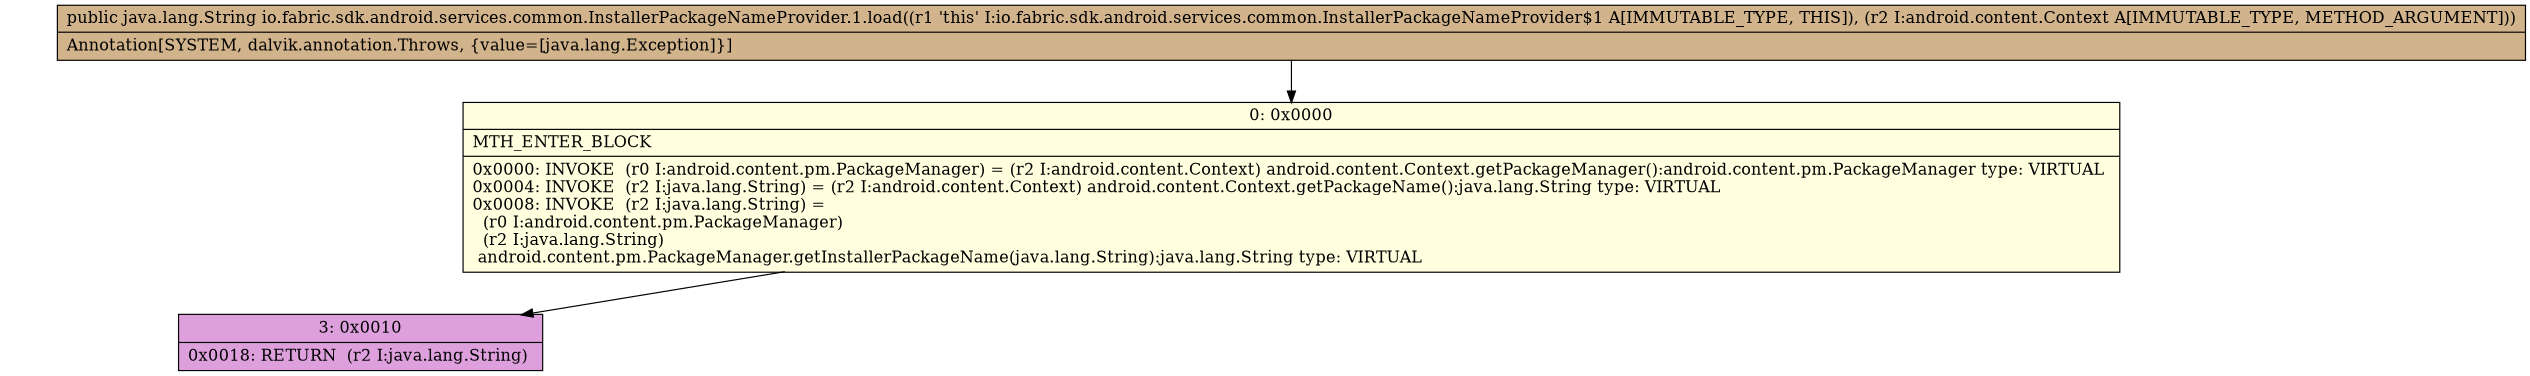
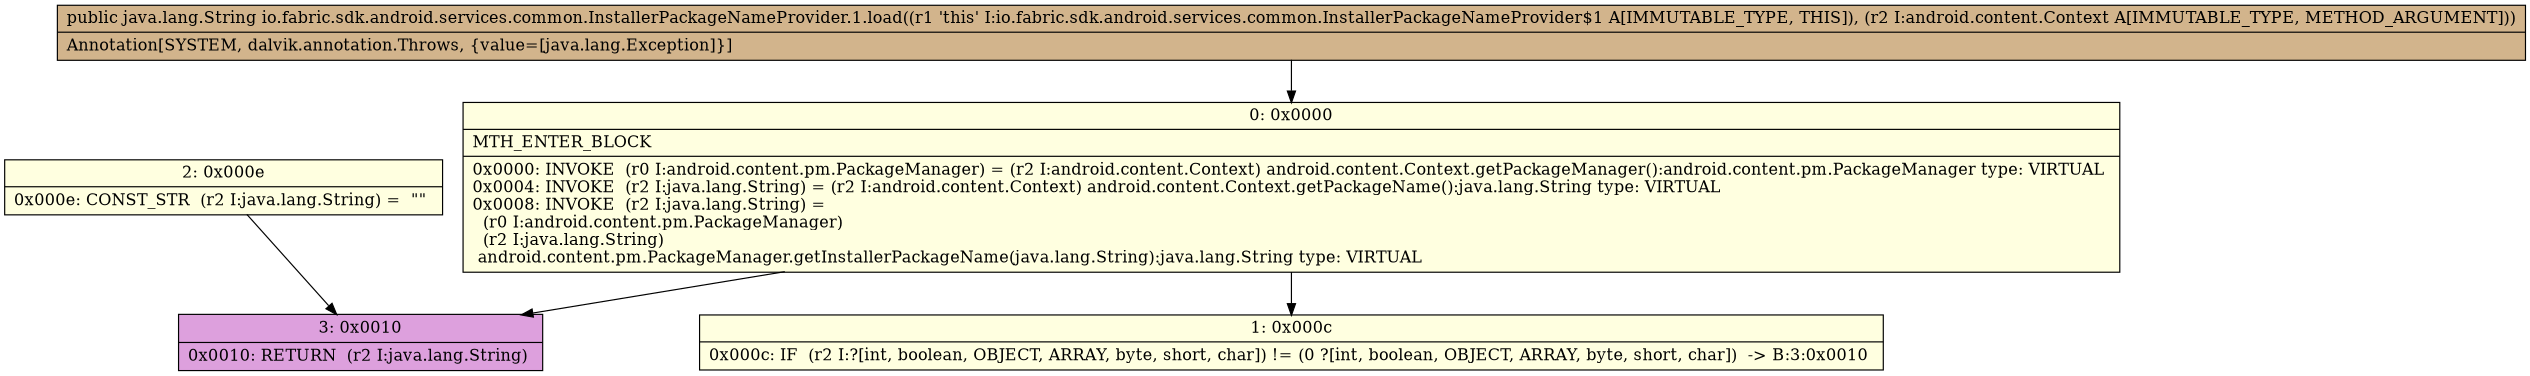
none -> (224, 187)
none -> (1291, 342)
(361, 356) -> (361, 356)
